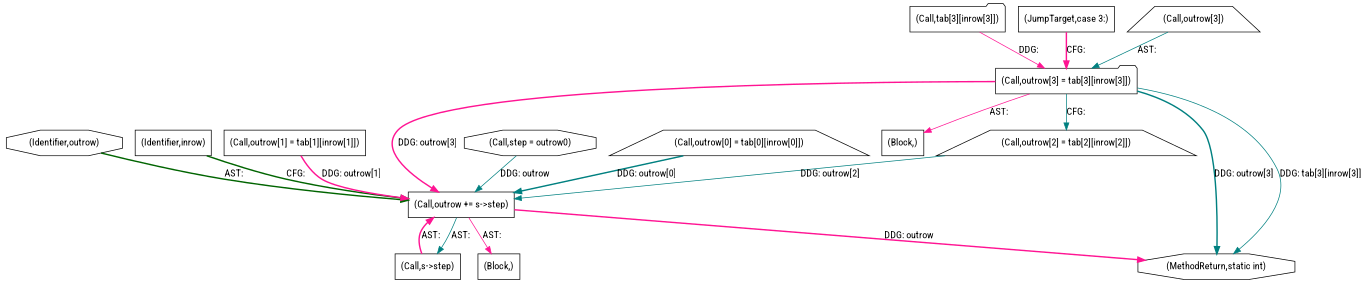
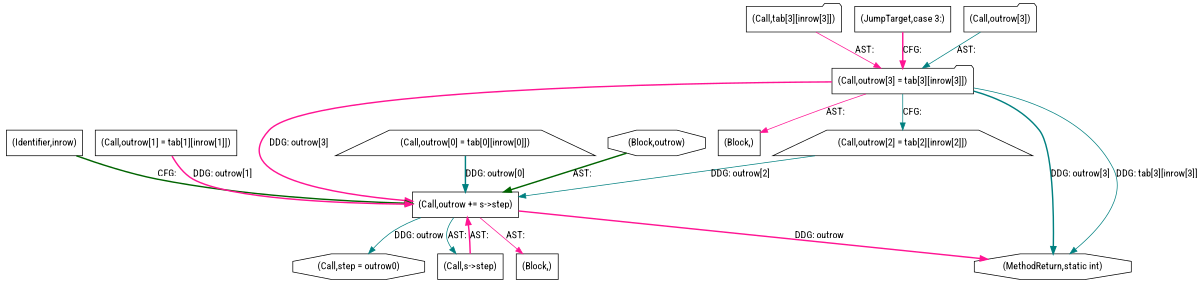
(1194, 19) -> (1000, 19)
(1030, 50) -> (866, 50)
(64, 143) -> (657, 143)
(499, 171) -> (395, 230)
